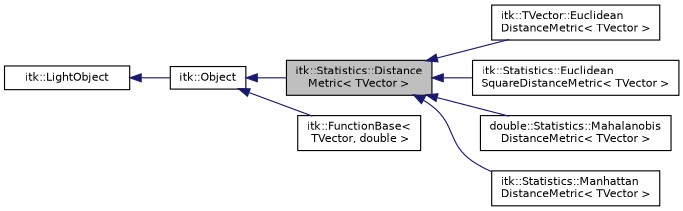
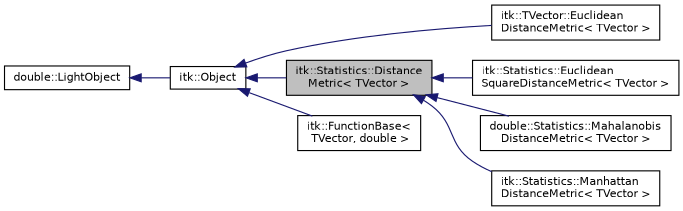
(473, 49) -> (367, 37)
(67, 78) -> (67, 78)
